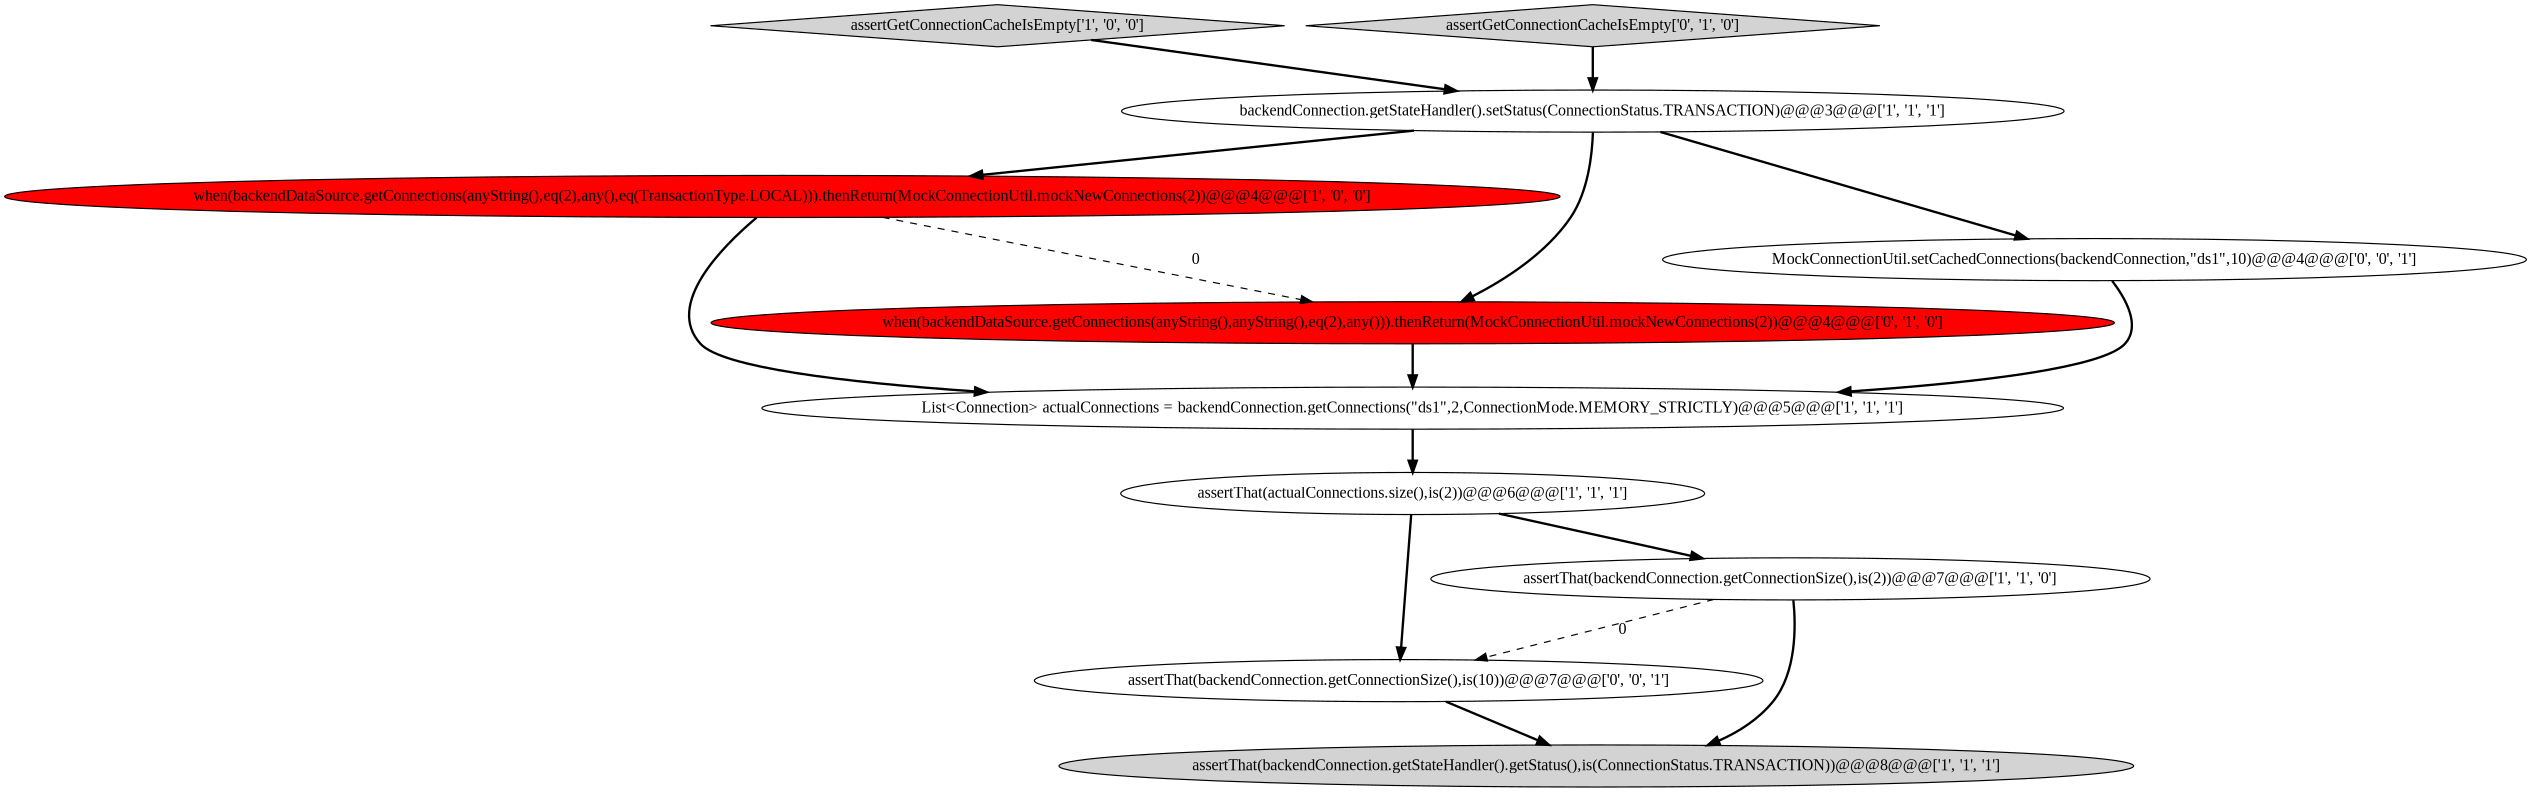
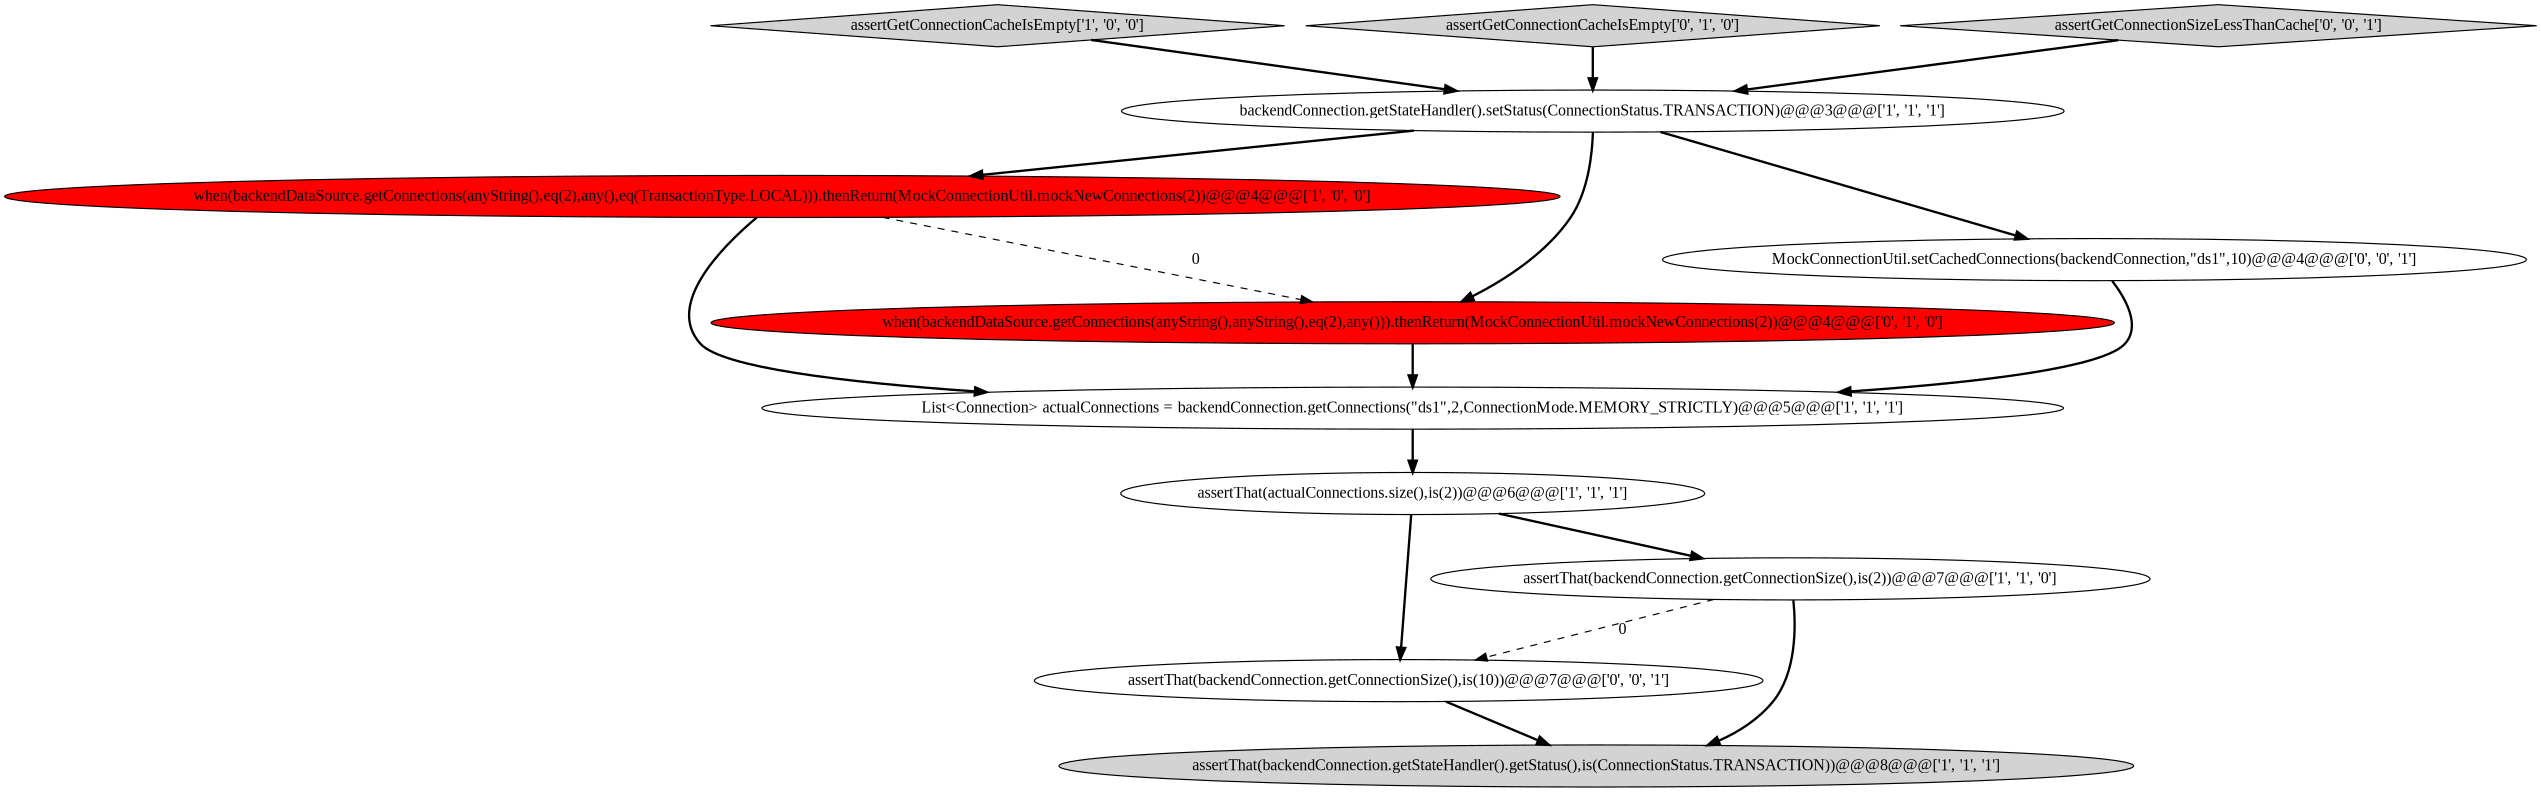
none -> (2218, 26)
